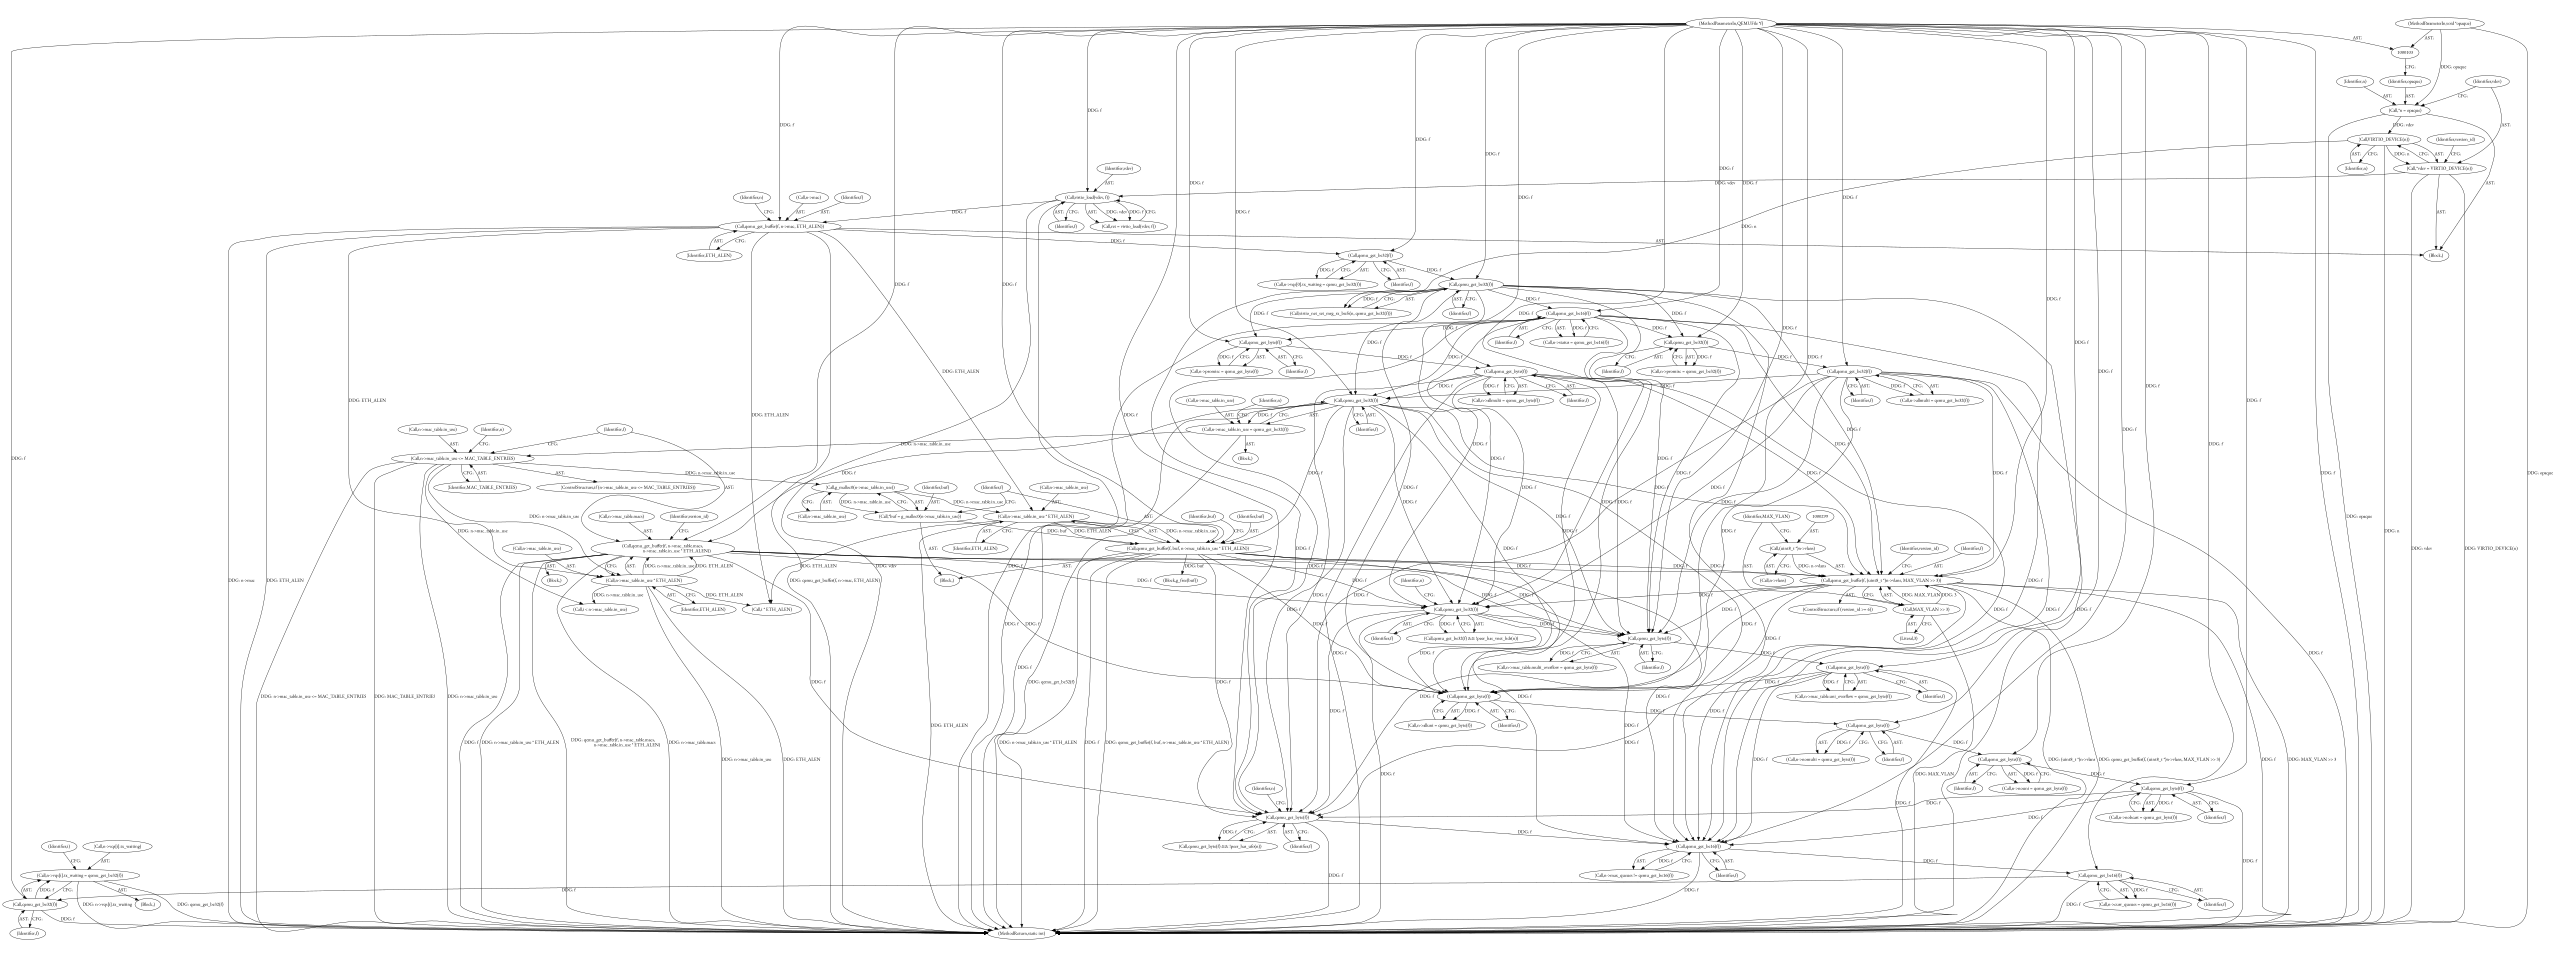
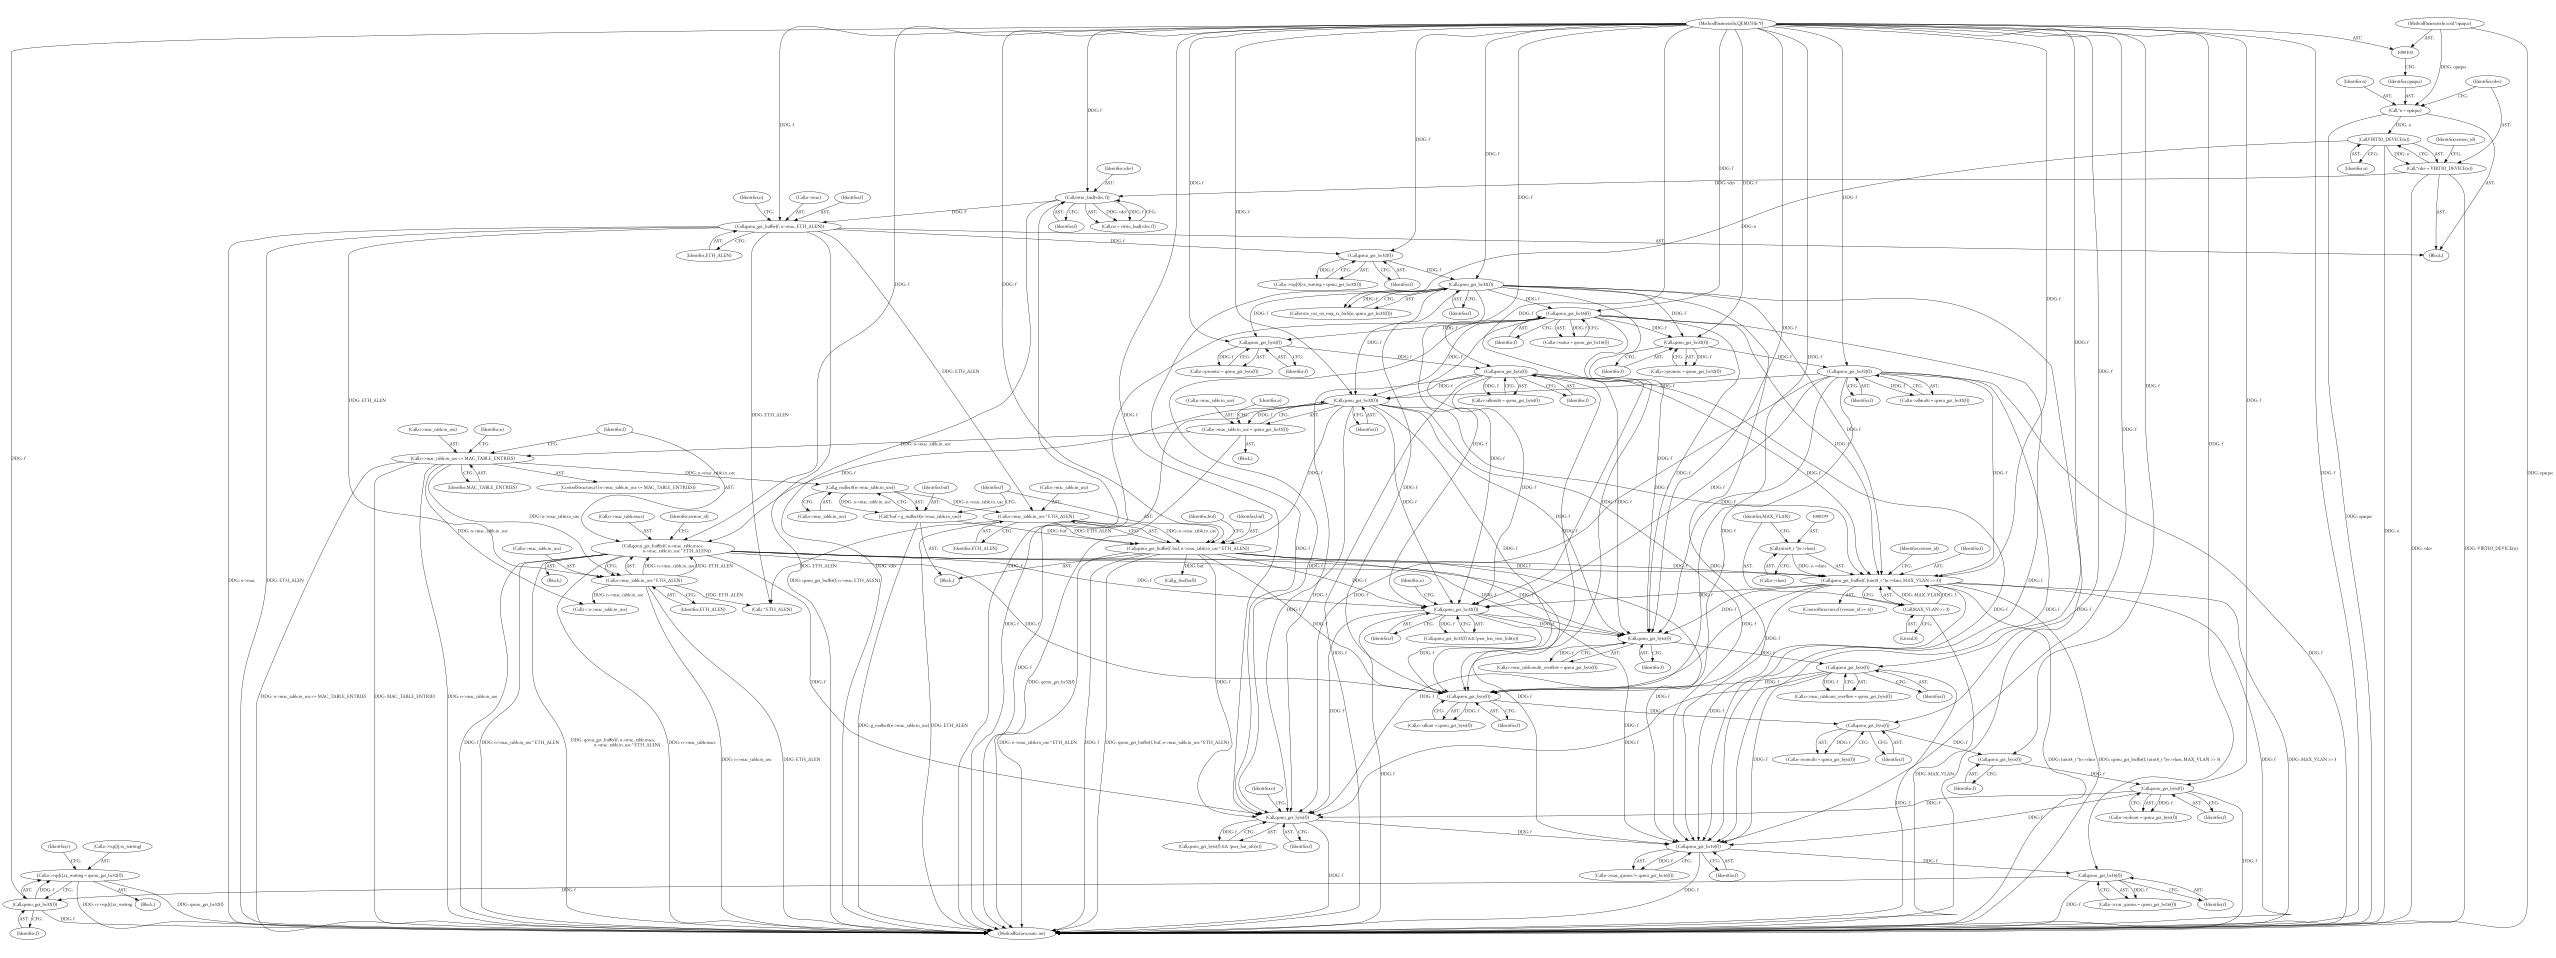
(2404, 125) -> (2404, 125)
(1180, 580) -> (1180, 580)
none -> (858, 776)
(2035, 788) -> none
